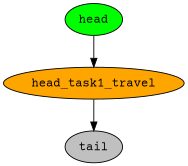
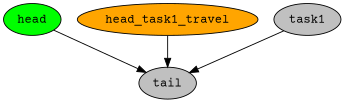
none -> (307, 19)
(94, 47) -> (96, 49)
